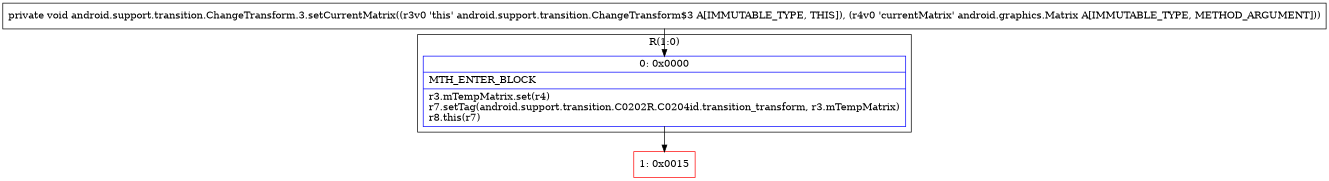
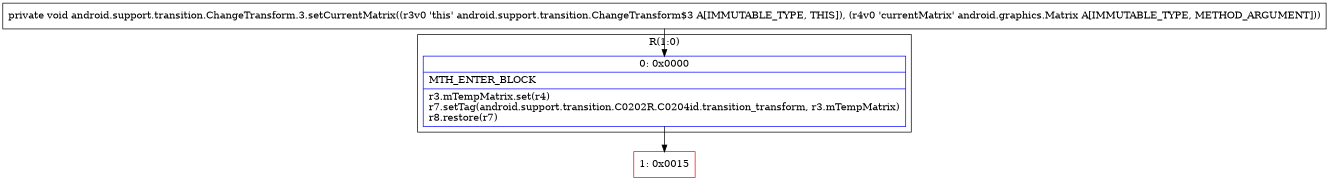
(455, 118) -> (463, 118)
